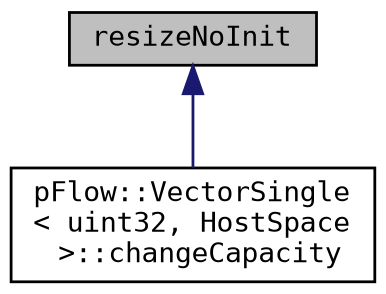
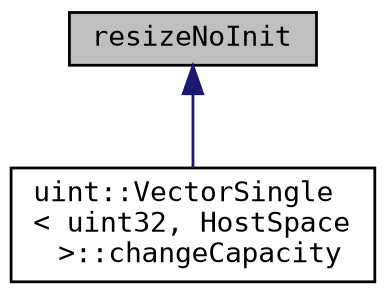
(193, 225) -> (193, 225)
